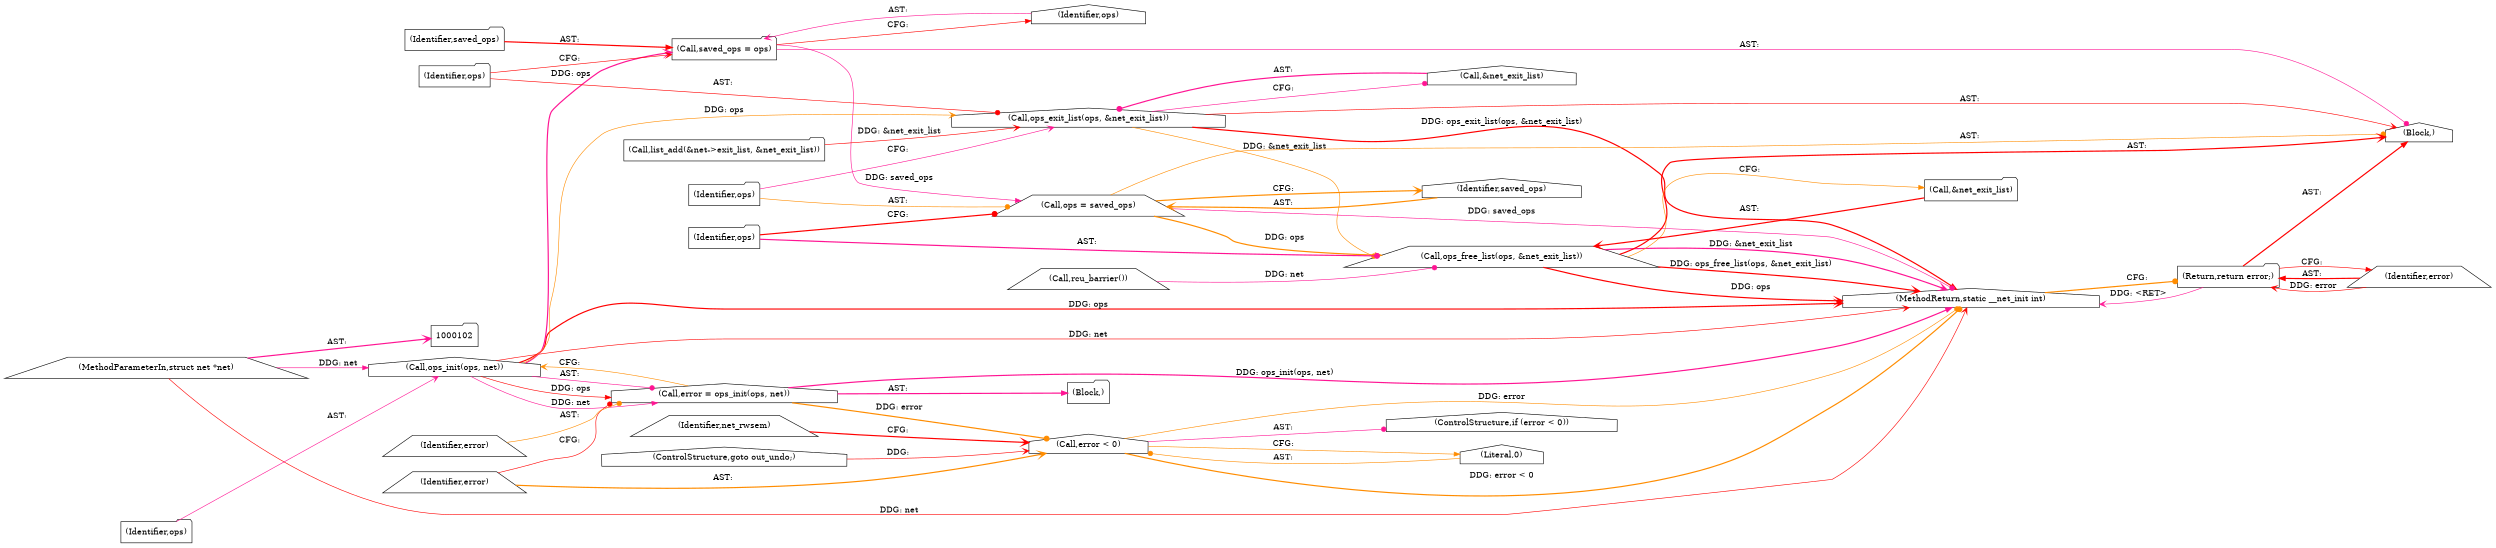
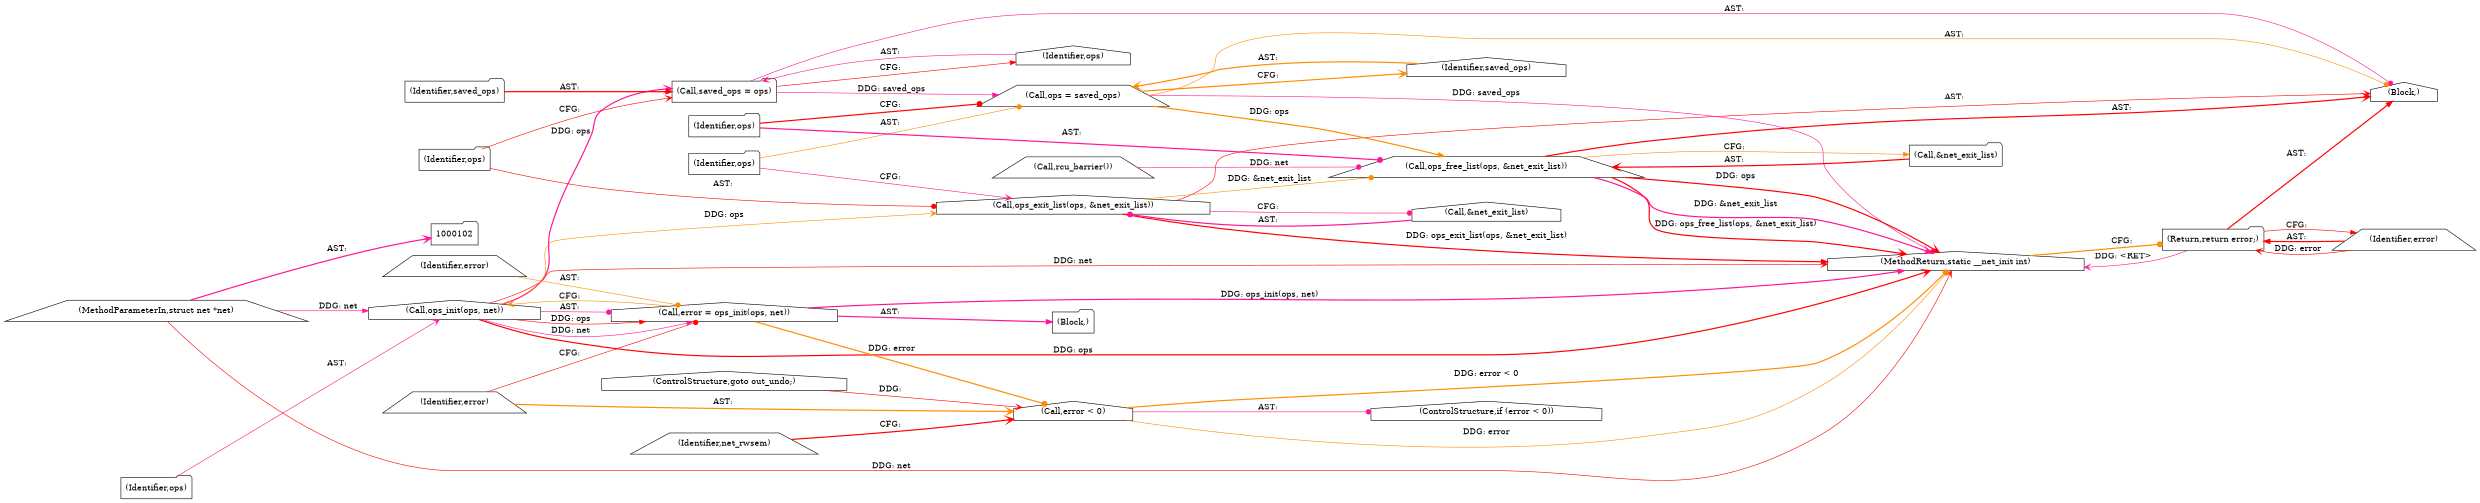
(724, 150) -> none
(1502, 455) -> none
